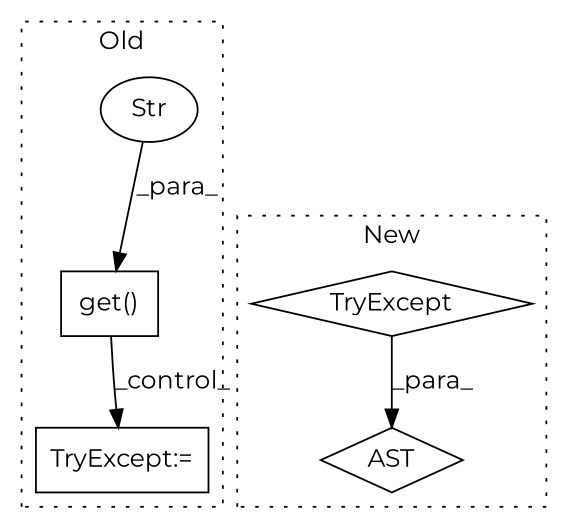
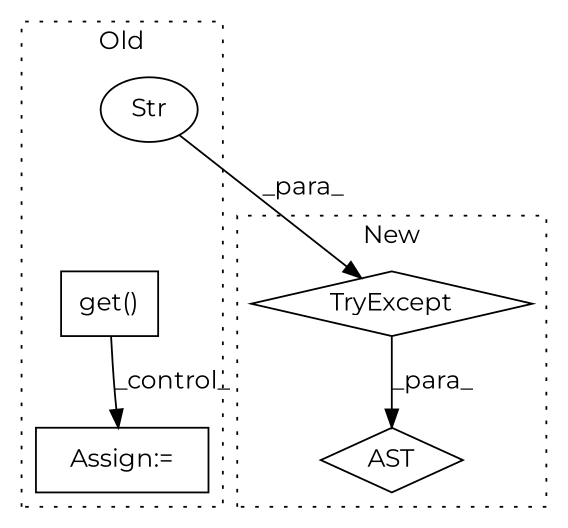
(131, 198) -> (263, 201)
(122, 460) -> (122, 460)
